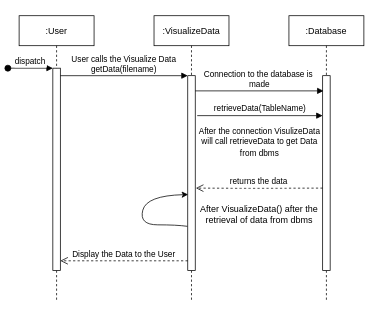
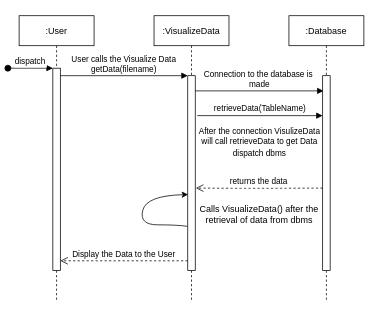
(260, 147) -> (260, 147)
(260, 214) -> (260, 214)
